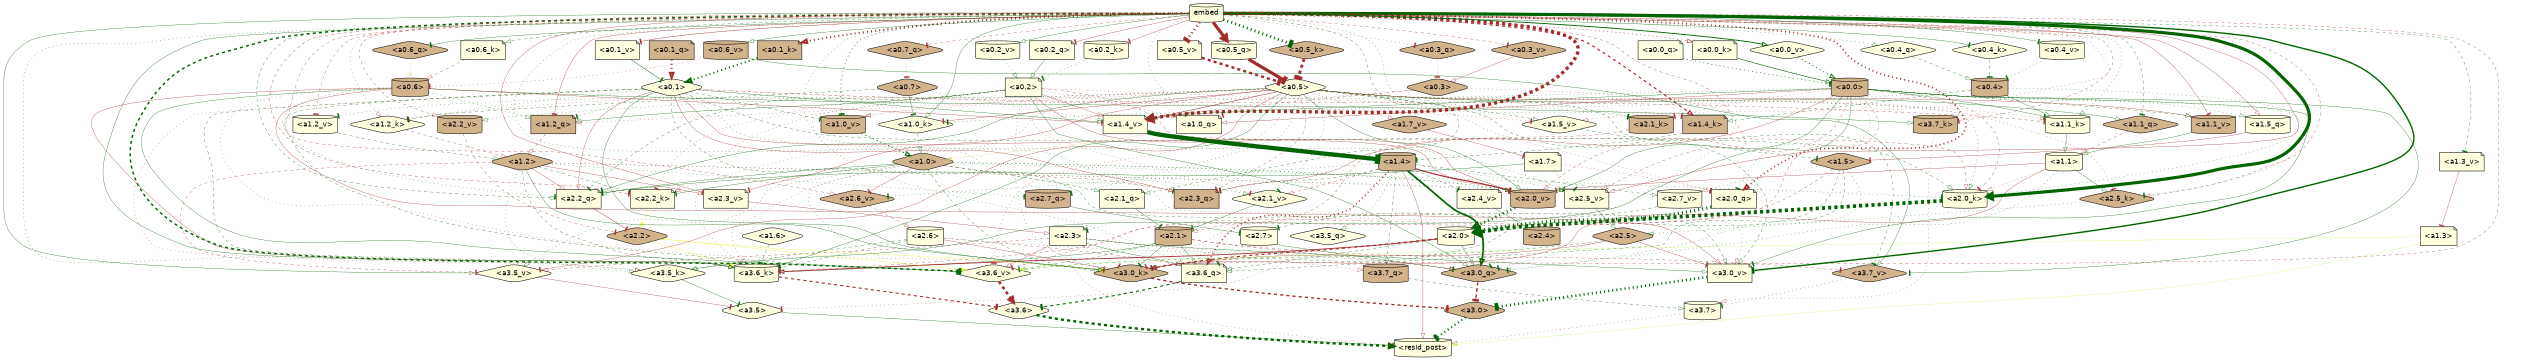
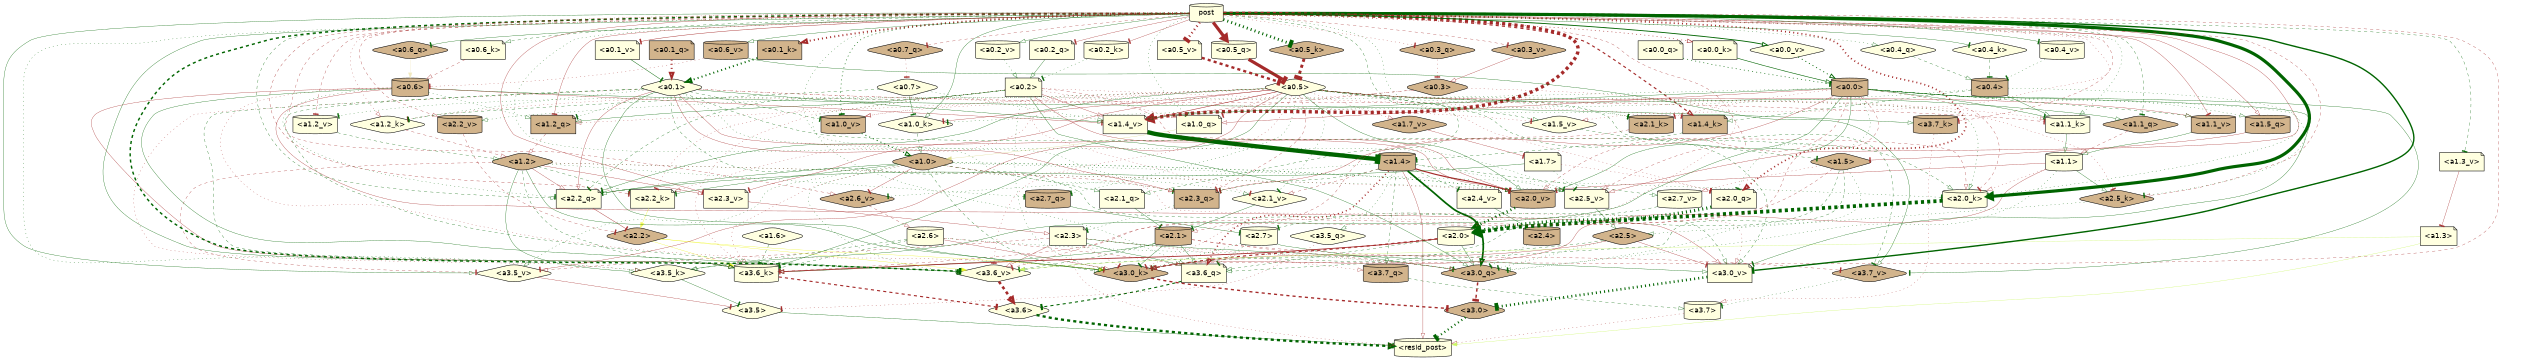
(1206, 13) -> (1206, 13)
(907, 87) -> (907, 87)
(2268, 125) -> (2268, 125)
(531, 256) -> (531, 256)
